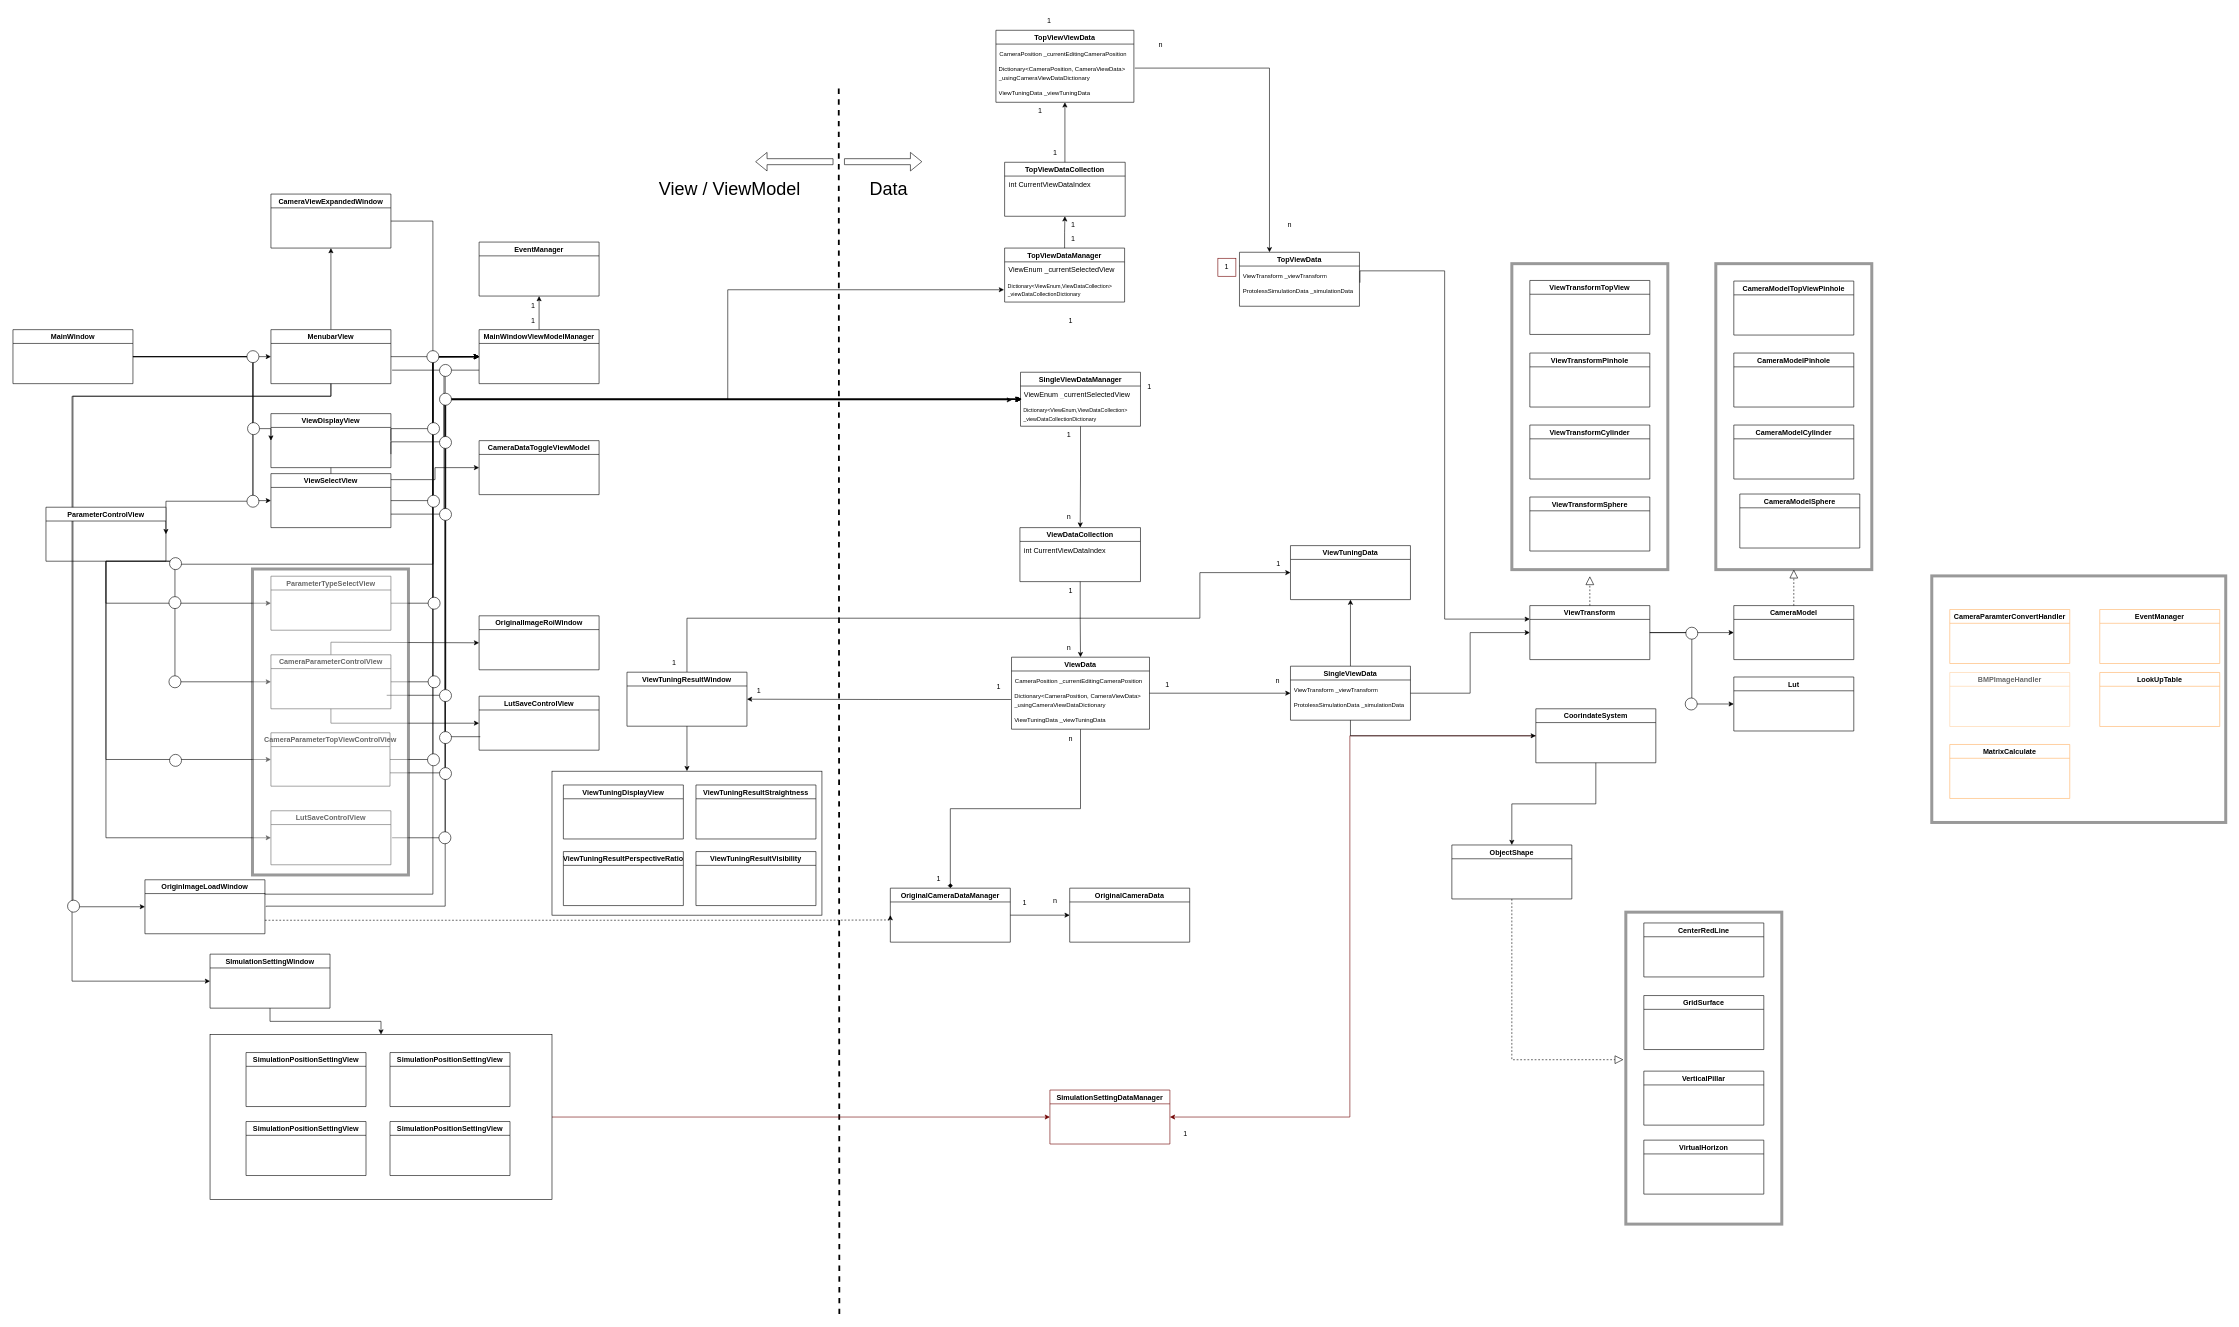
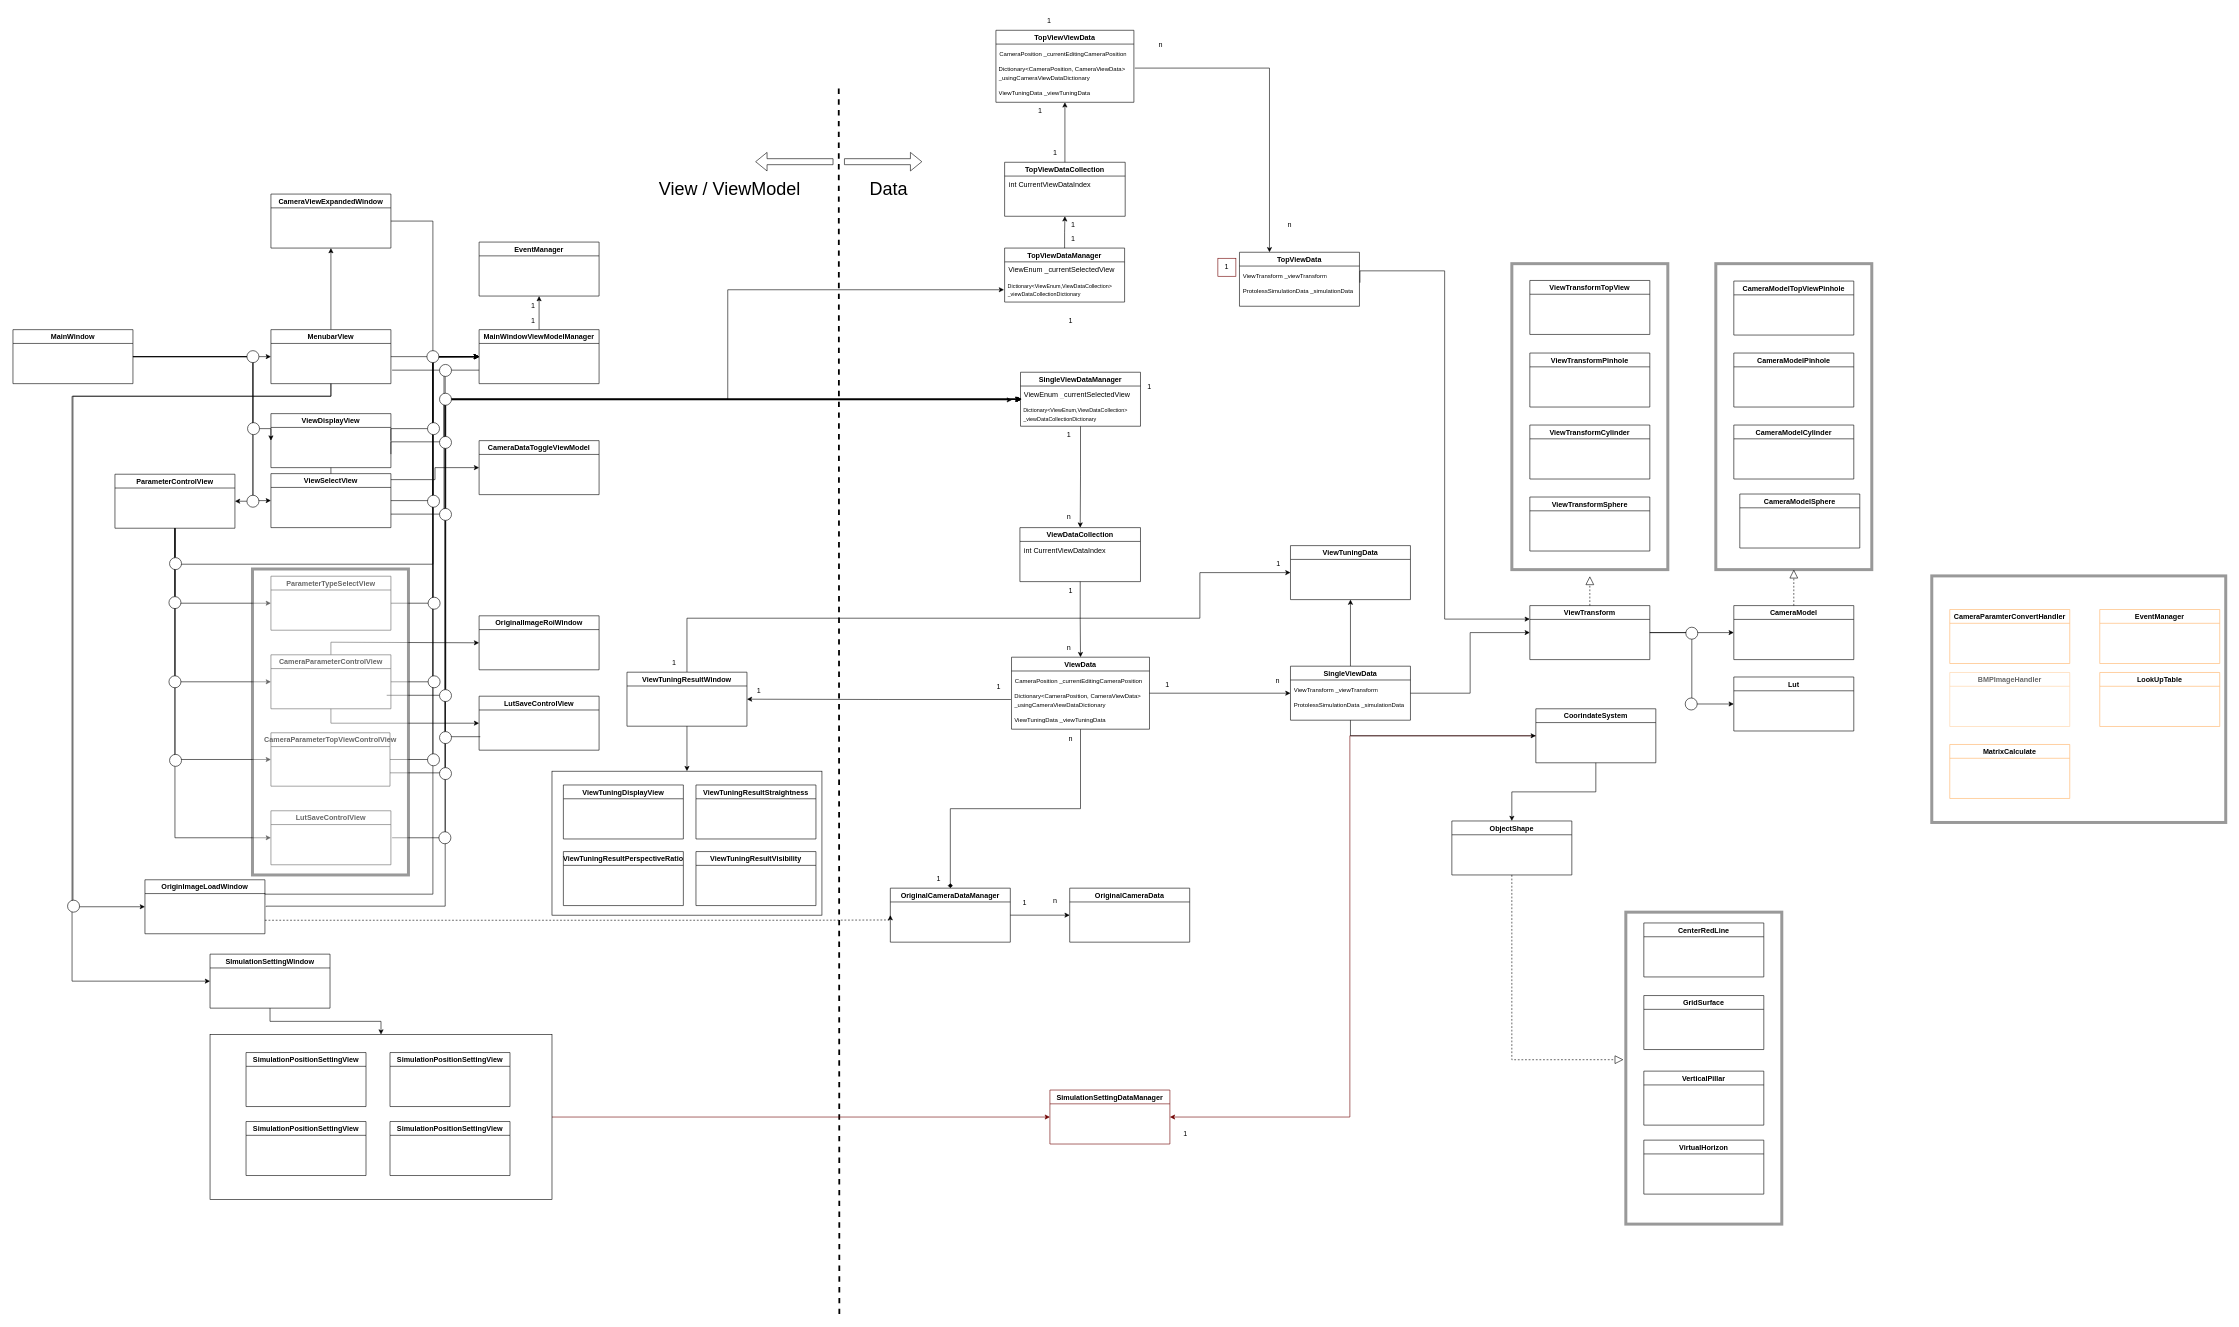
(106, 534) -> (175, 501)
(1512, 872) -> (1512, 848)
